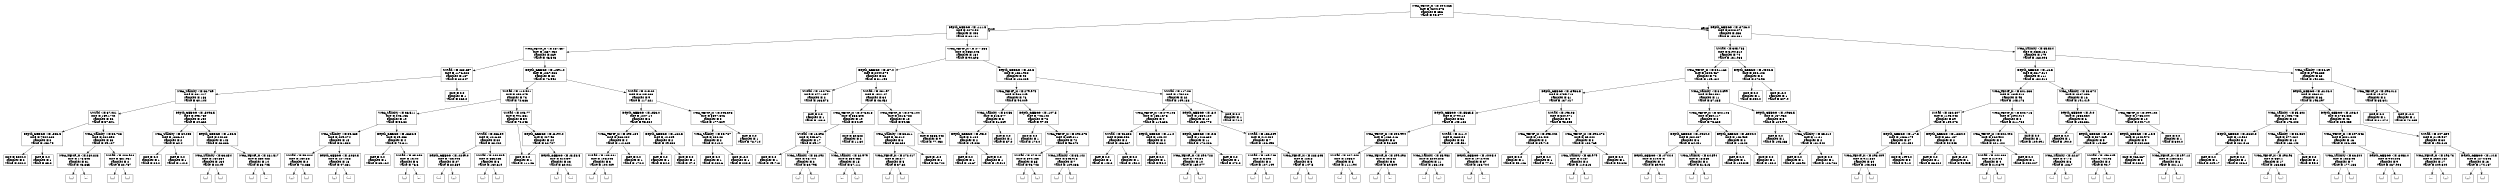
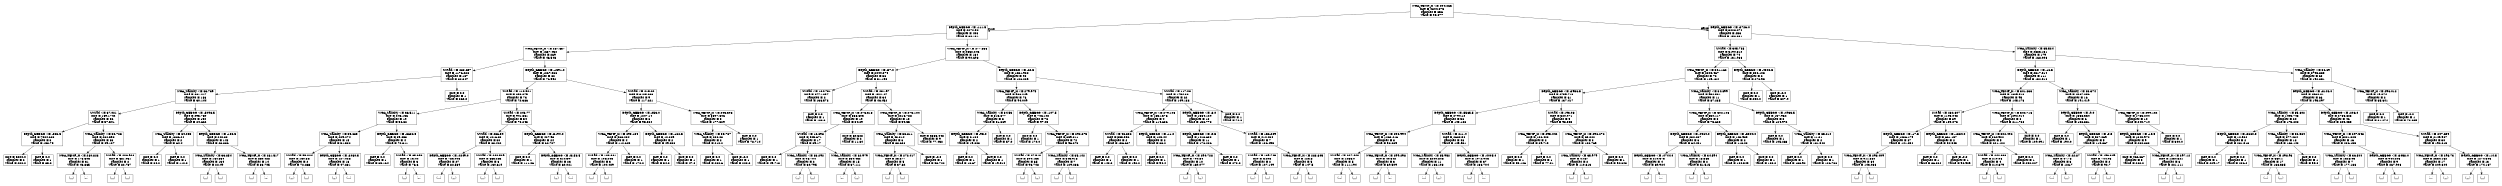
(520, 139) -> (504, 128)
(1262, 149) -> none
(1902, 160) -> none
